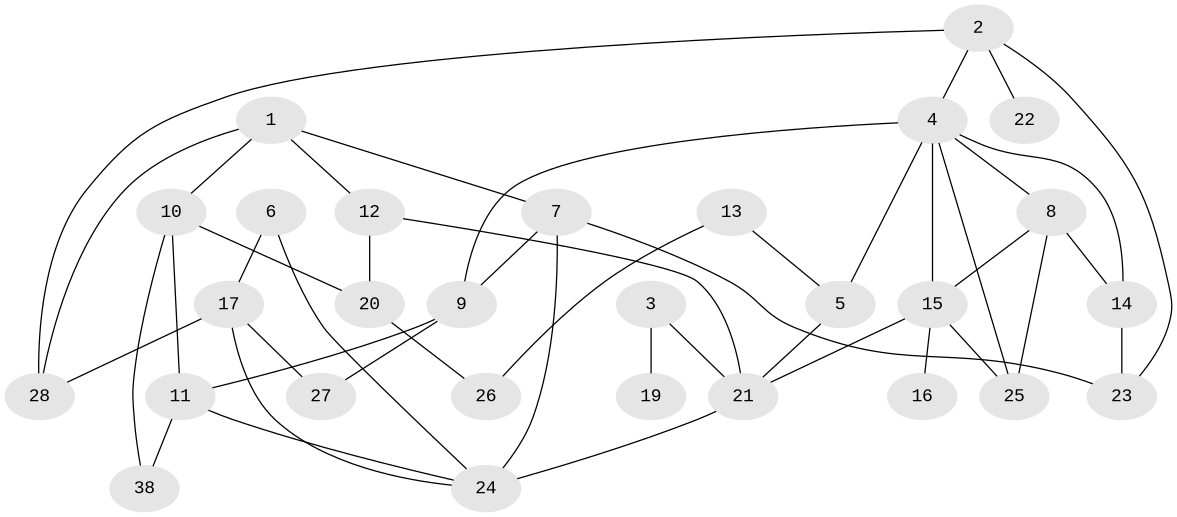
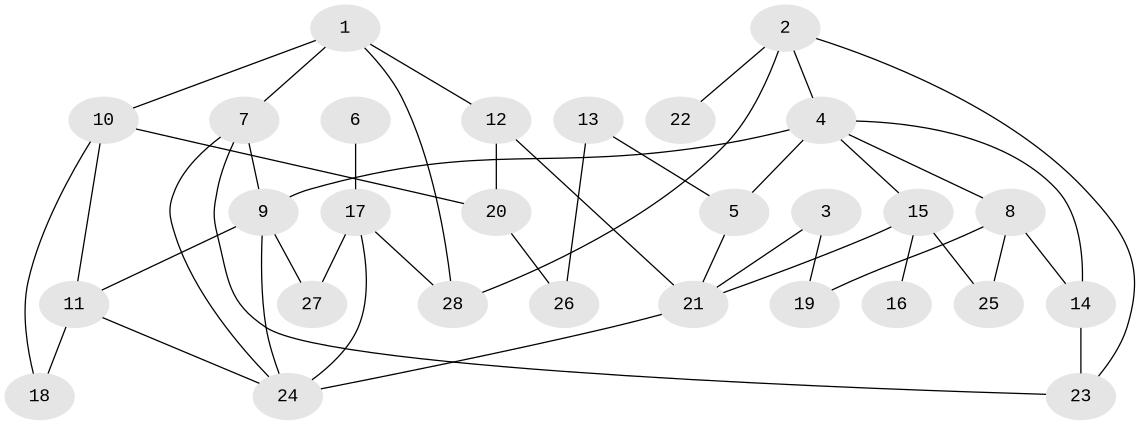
(973, 258) -> none
(992, 258) -> (919, 254)
(357, 363) -> (263, 306)
(145, 489) -> (40, 397)
